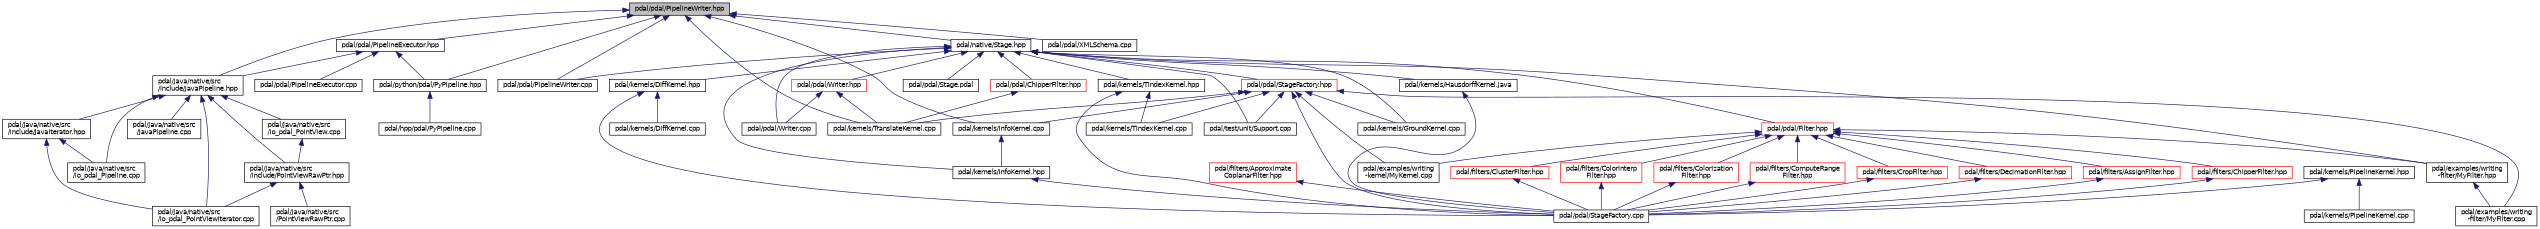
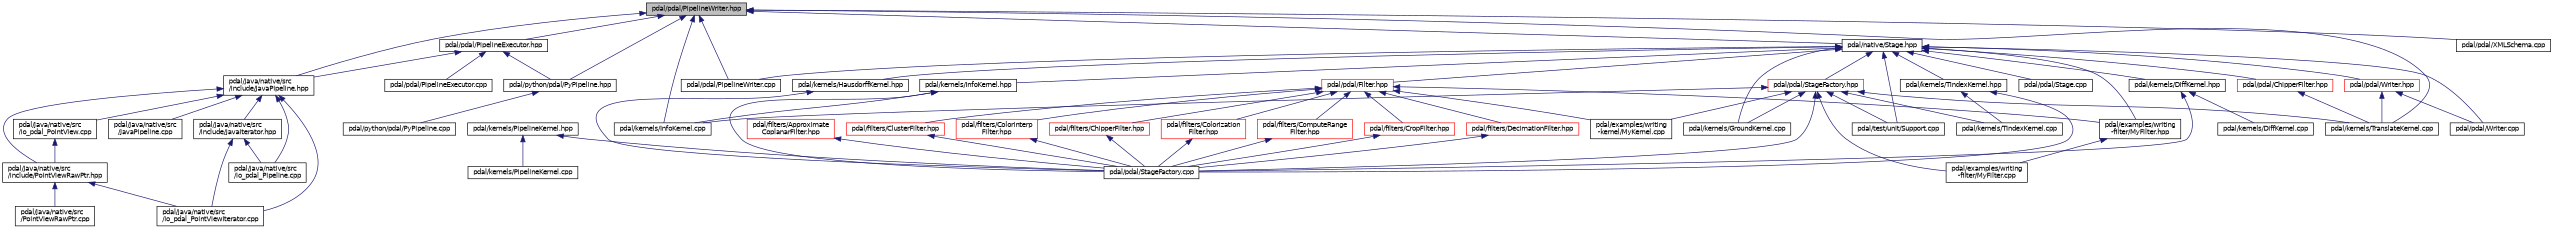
(941, 85) -> (2056, 85)
(1458, 85) -> (851, 85)
(430, 129) -> (399, 129)
(1001, 154) -> (813, 108)
(2132, 173) -> none
